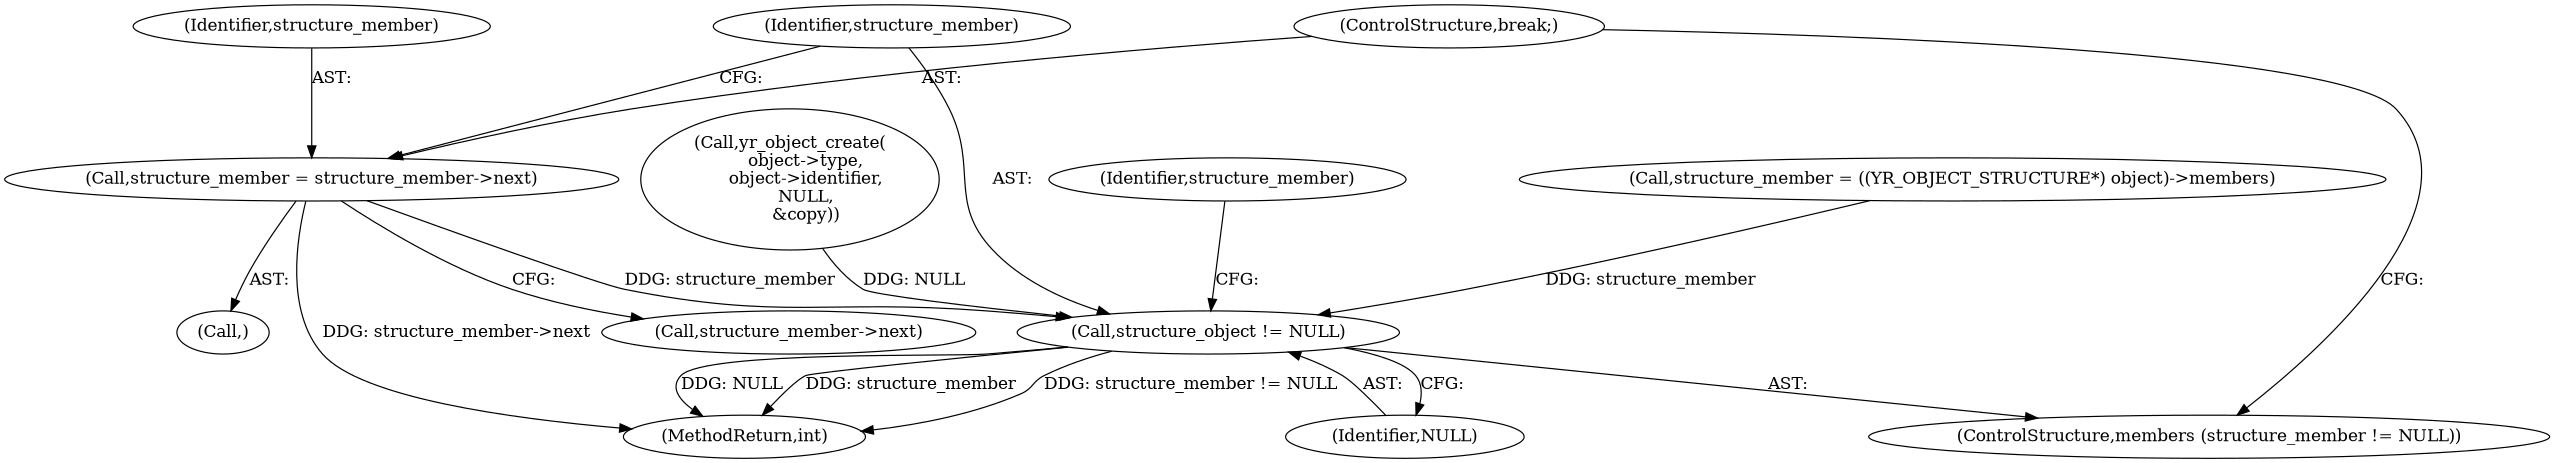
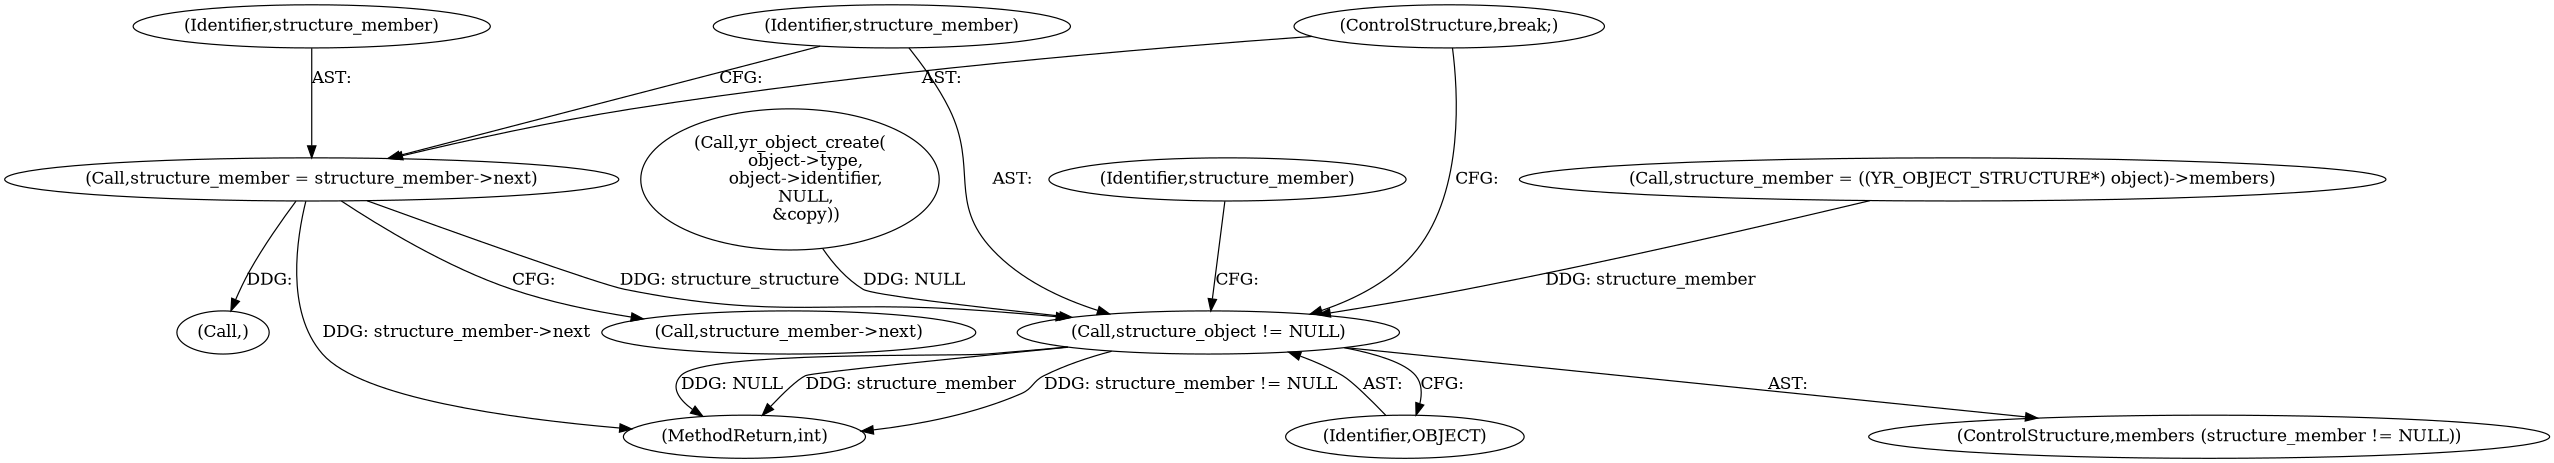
(2188, 60) -> (1440, 208)
(272, 280) -> (272, 280)
(730, 280) -> (730, 280)
(1405, 437) -> (1405, 437)
